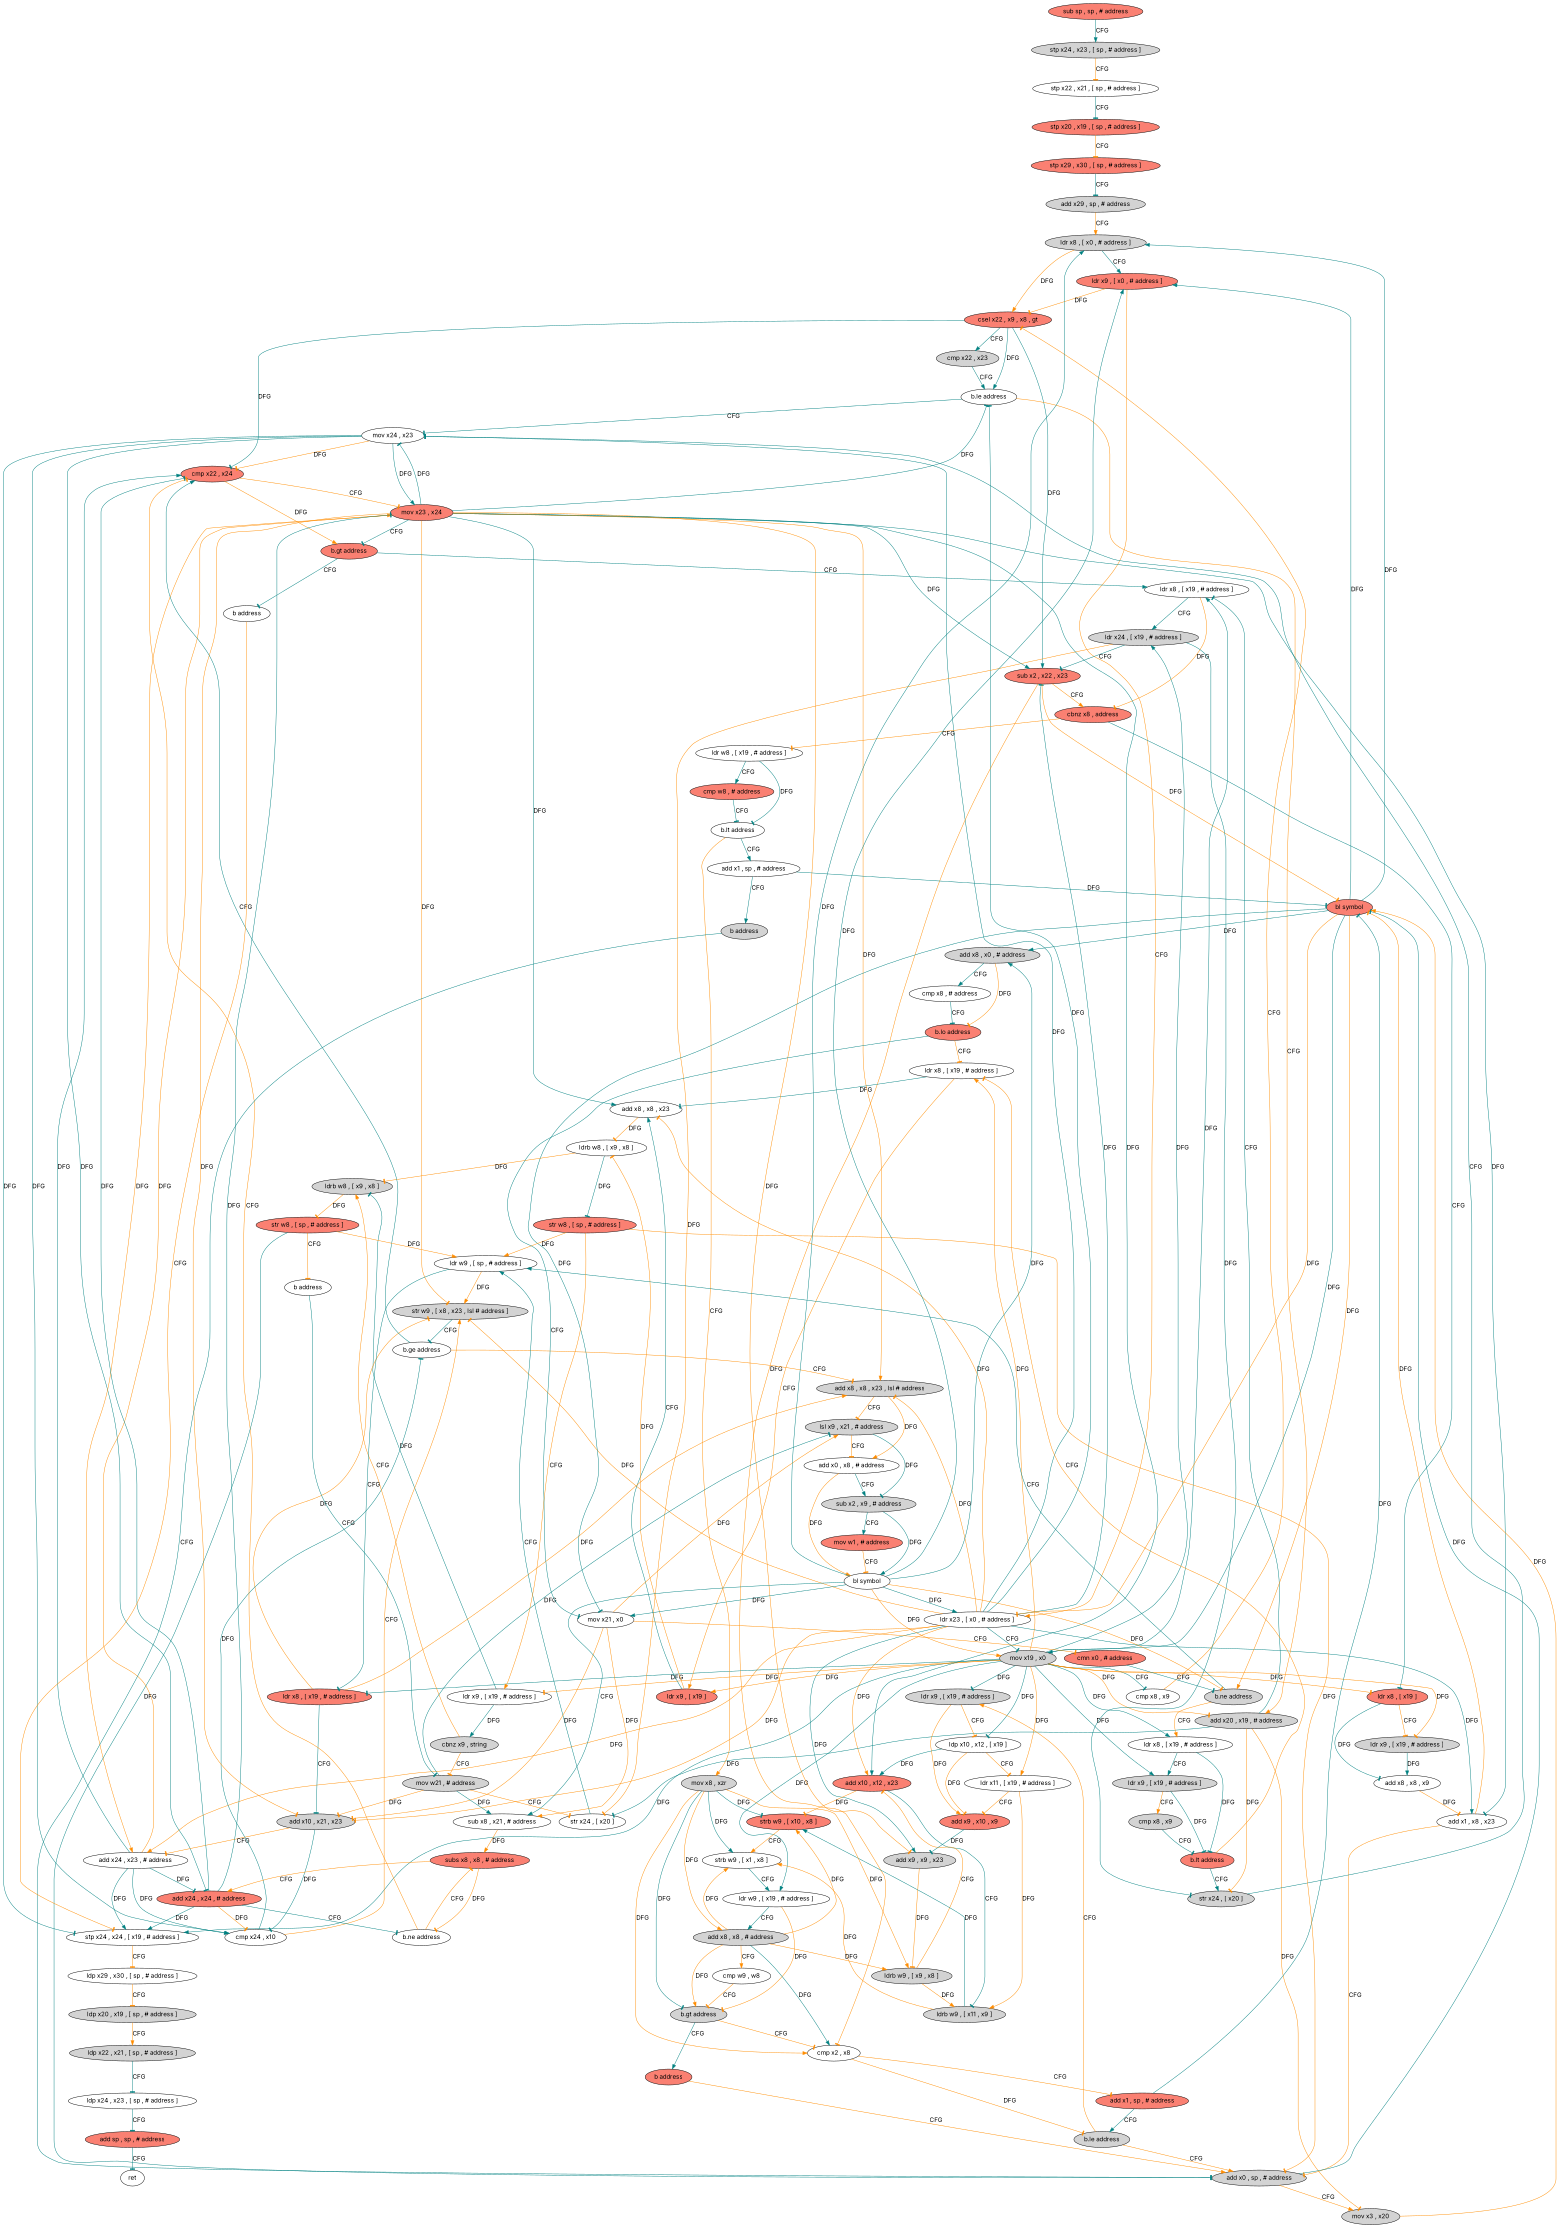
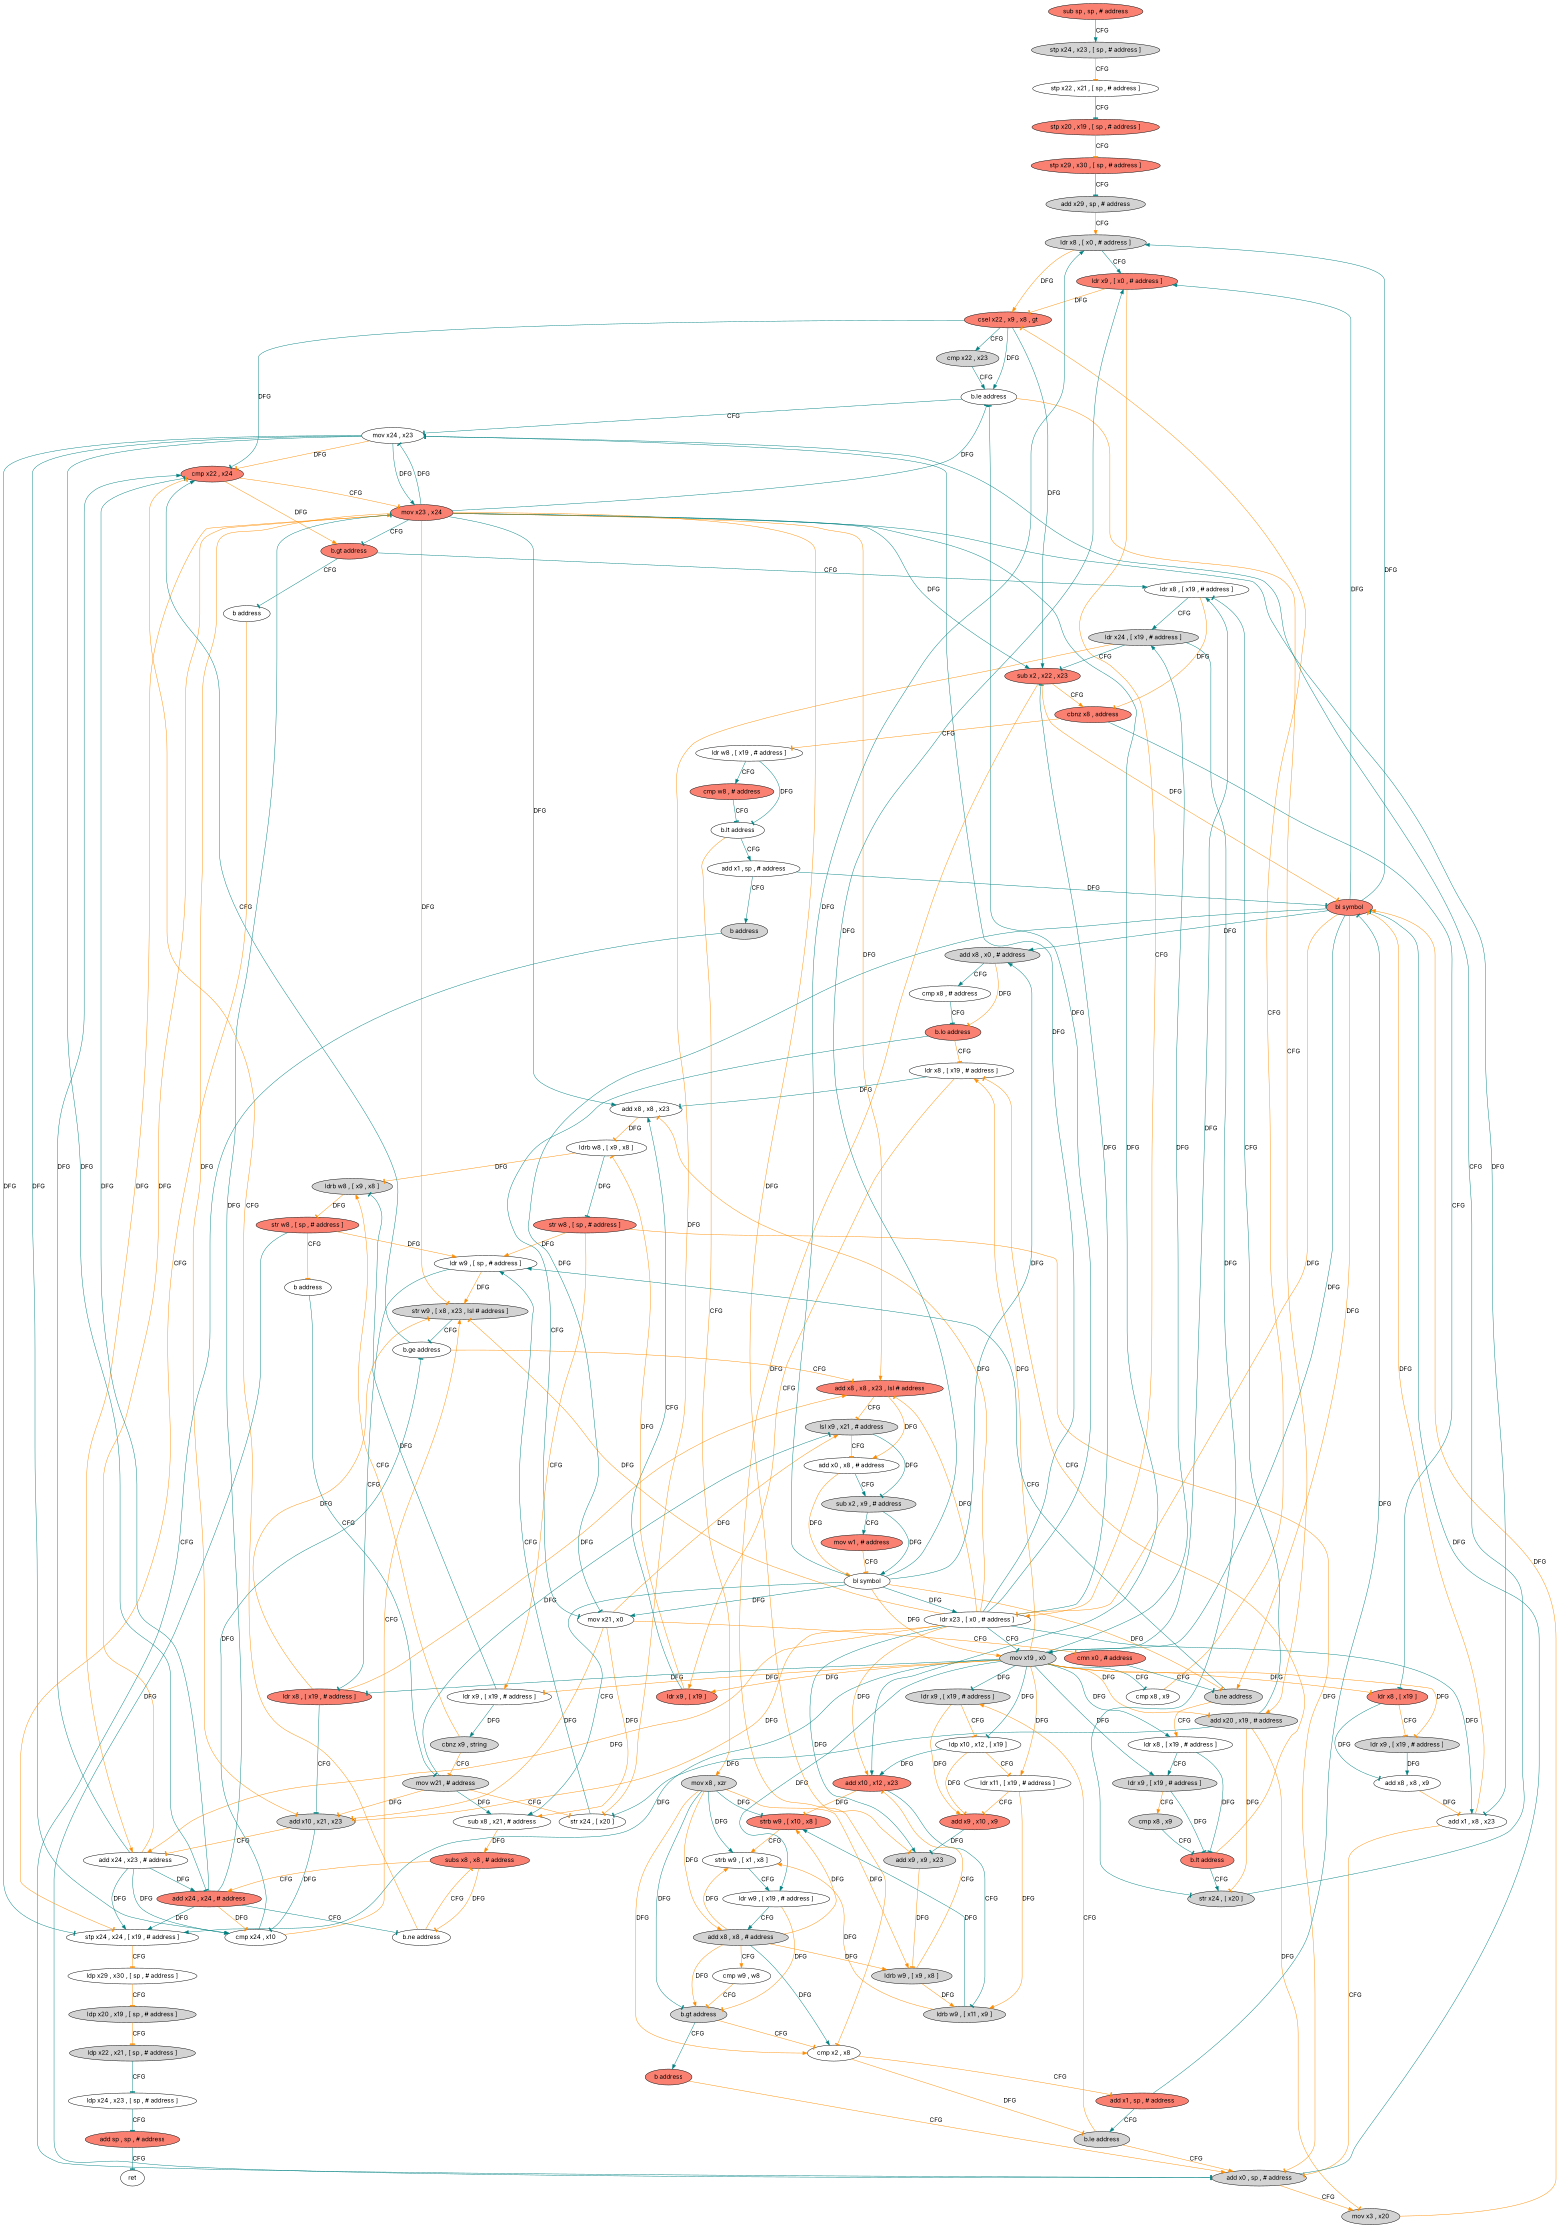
(880, 1389) -> (880, 1389)
(171, 1879) -> (170, 1879)
(132, 2032) -> (132, 2033)
